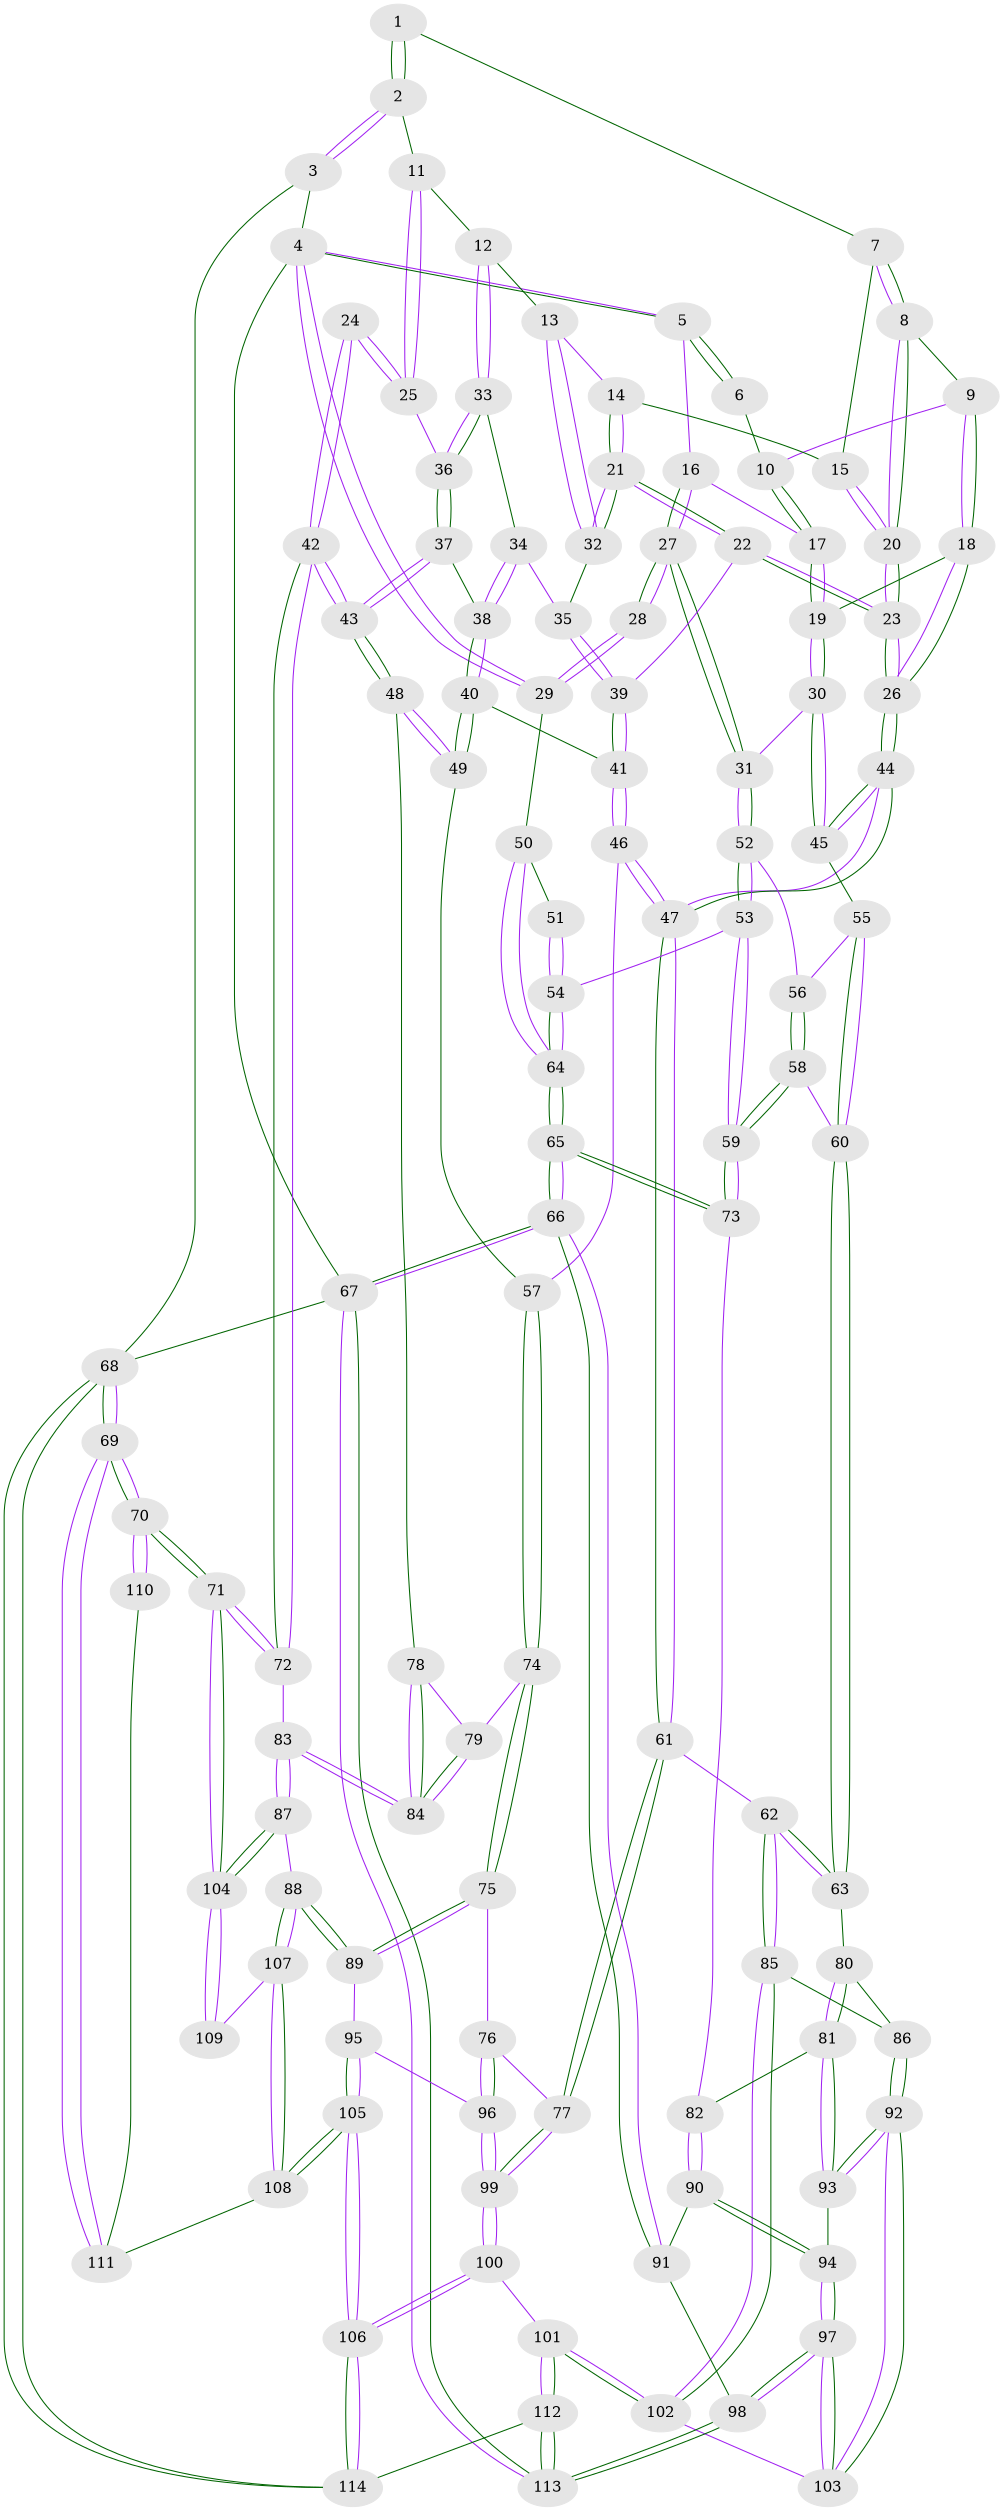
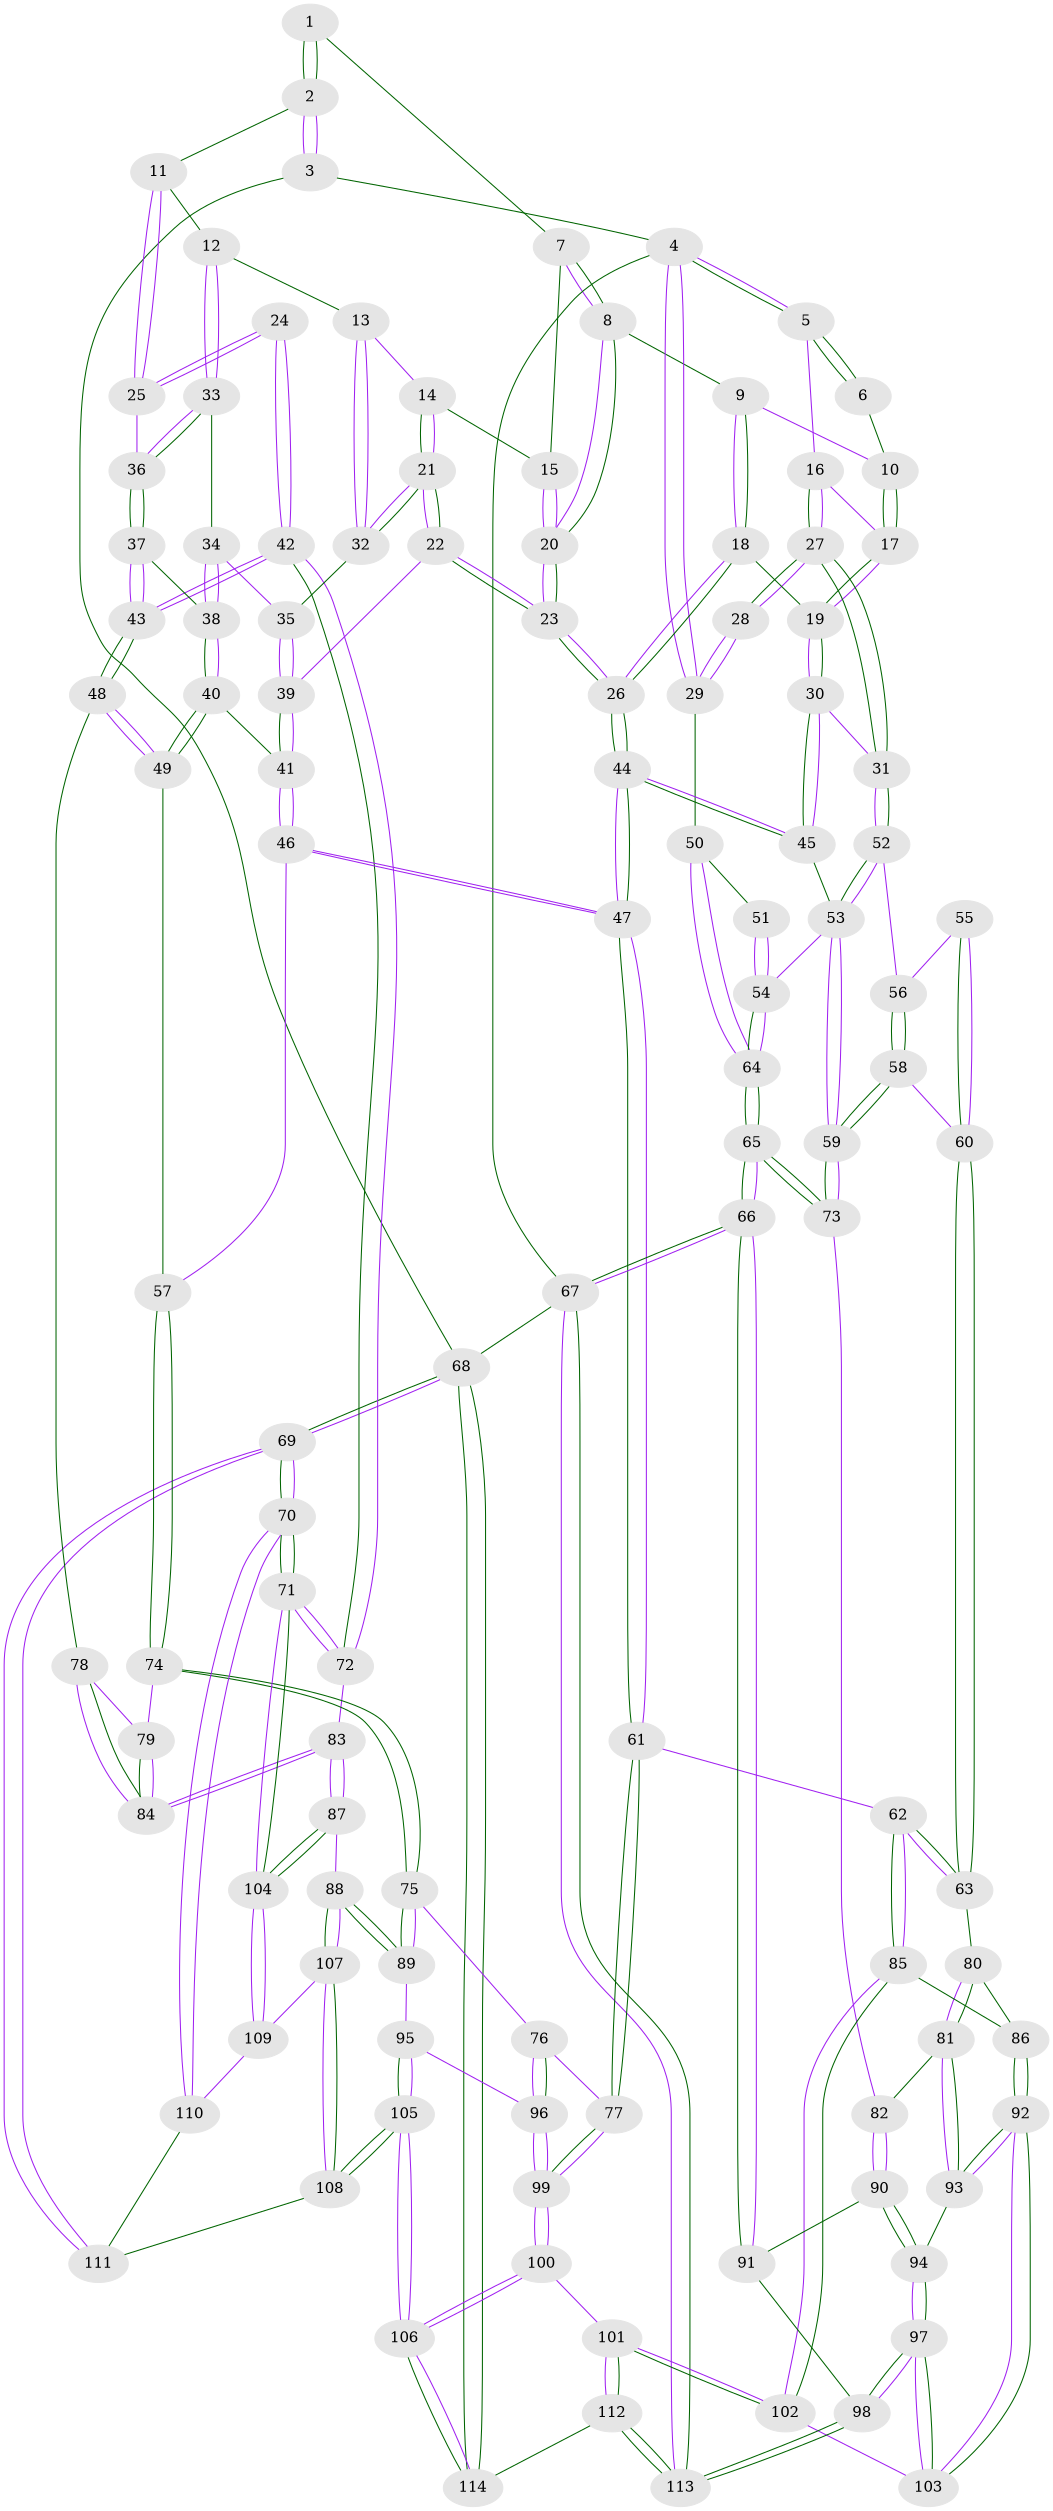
(844, 887) -> (822, 882)
none -> (224, 2077)
